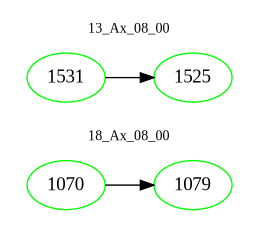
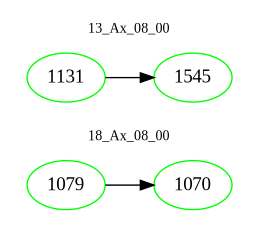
(66, 78) -> (66, 78)
(193, 78) -> (193, 78)
(123, 185) -> (123, 185)
